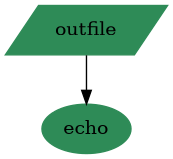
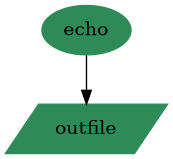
(86, 73) -> (86, 73)
